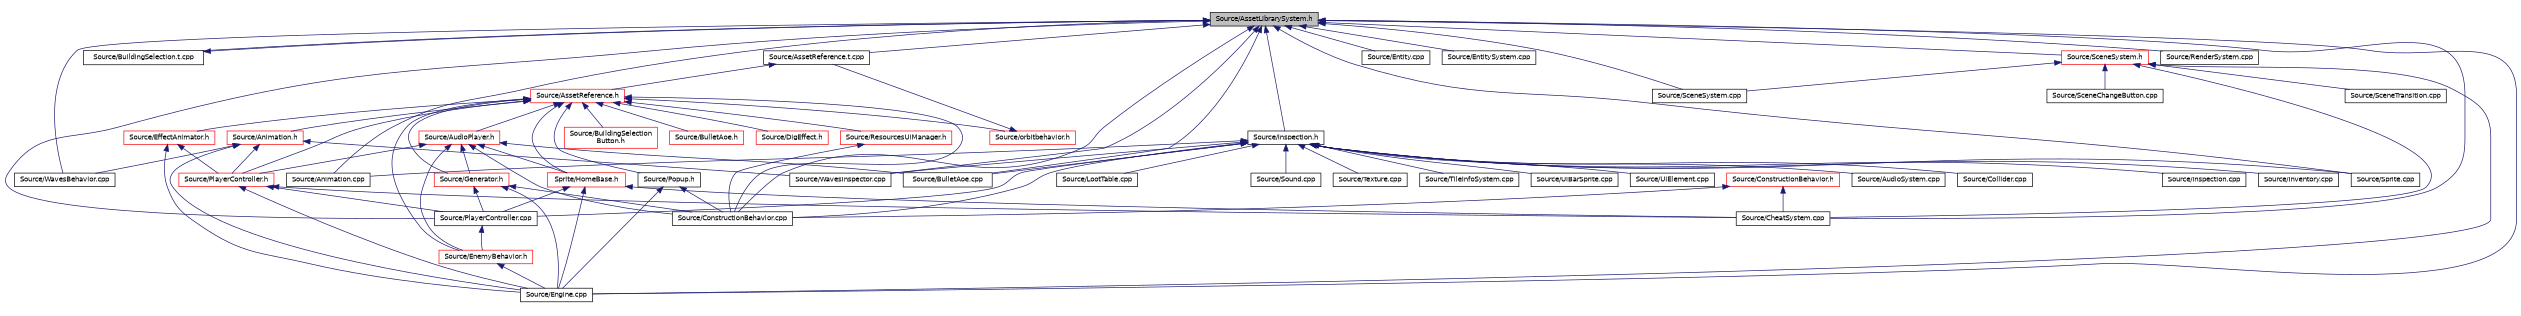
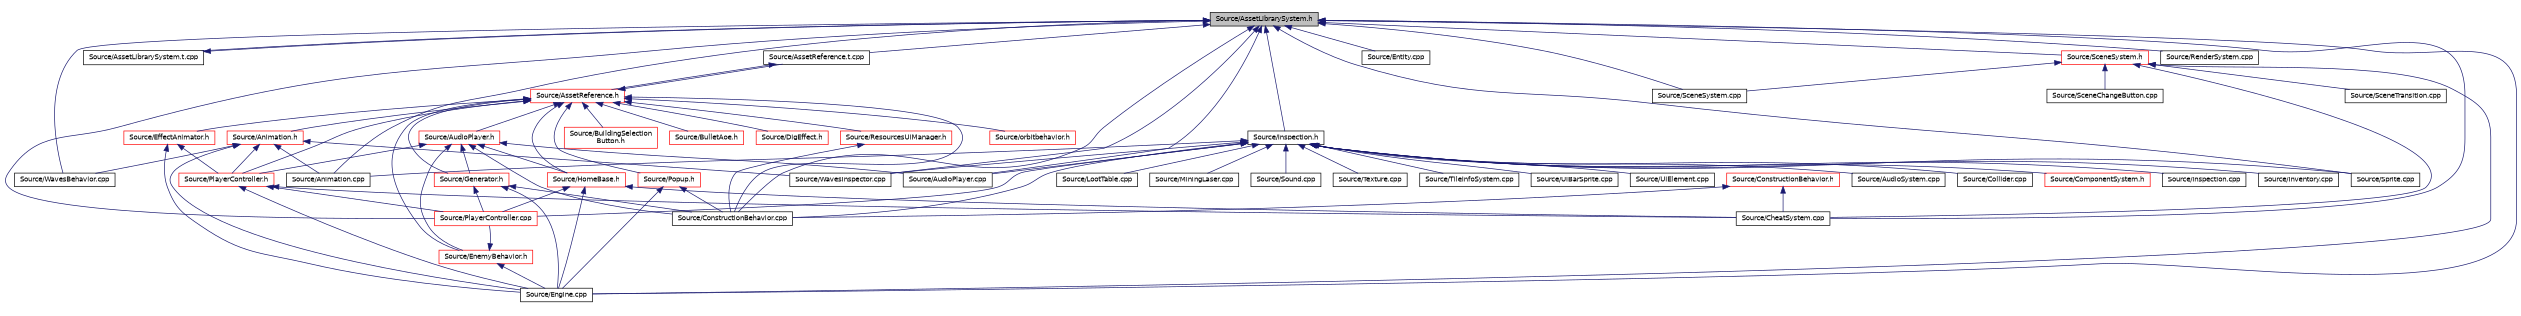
(144, 58) -> (144, 58)
(1489, 58) -> none
(921, 96) -> (704, 76)
none -> (300, 161)
(586, 180) -> (586, 180)
(669, 180) -> (669, 180)
(948, 180) -> (948, 180)
none -> (1194, 180)
none -> (2098, 180)
(486, 219) -> (486, 219)
(481, 242) -> (490, 235)
